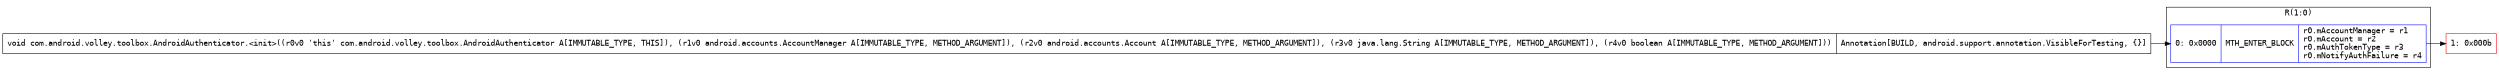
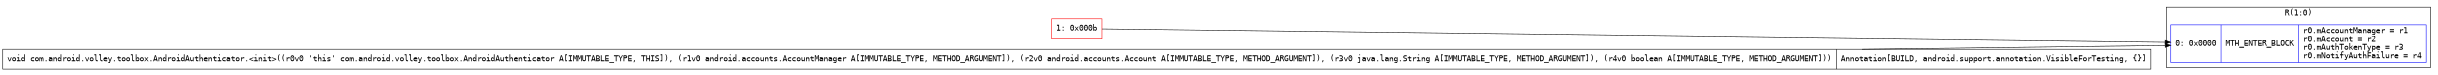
(2434, 44) -> (1634, 36)
